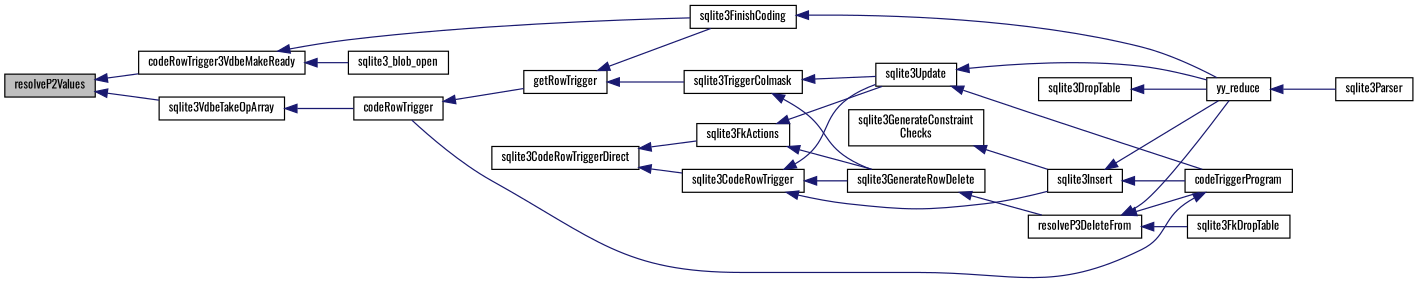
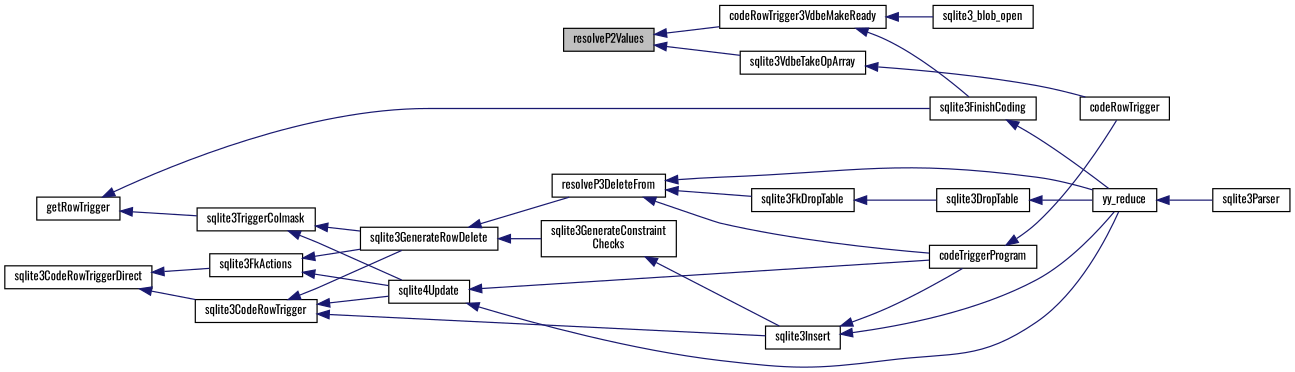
(916, 75) -> (429, 292)
(490, 94) -> none
none -> (901, 200)
none -> (526, 239)
